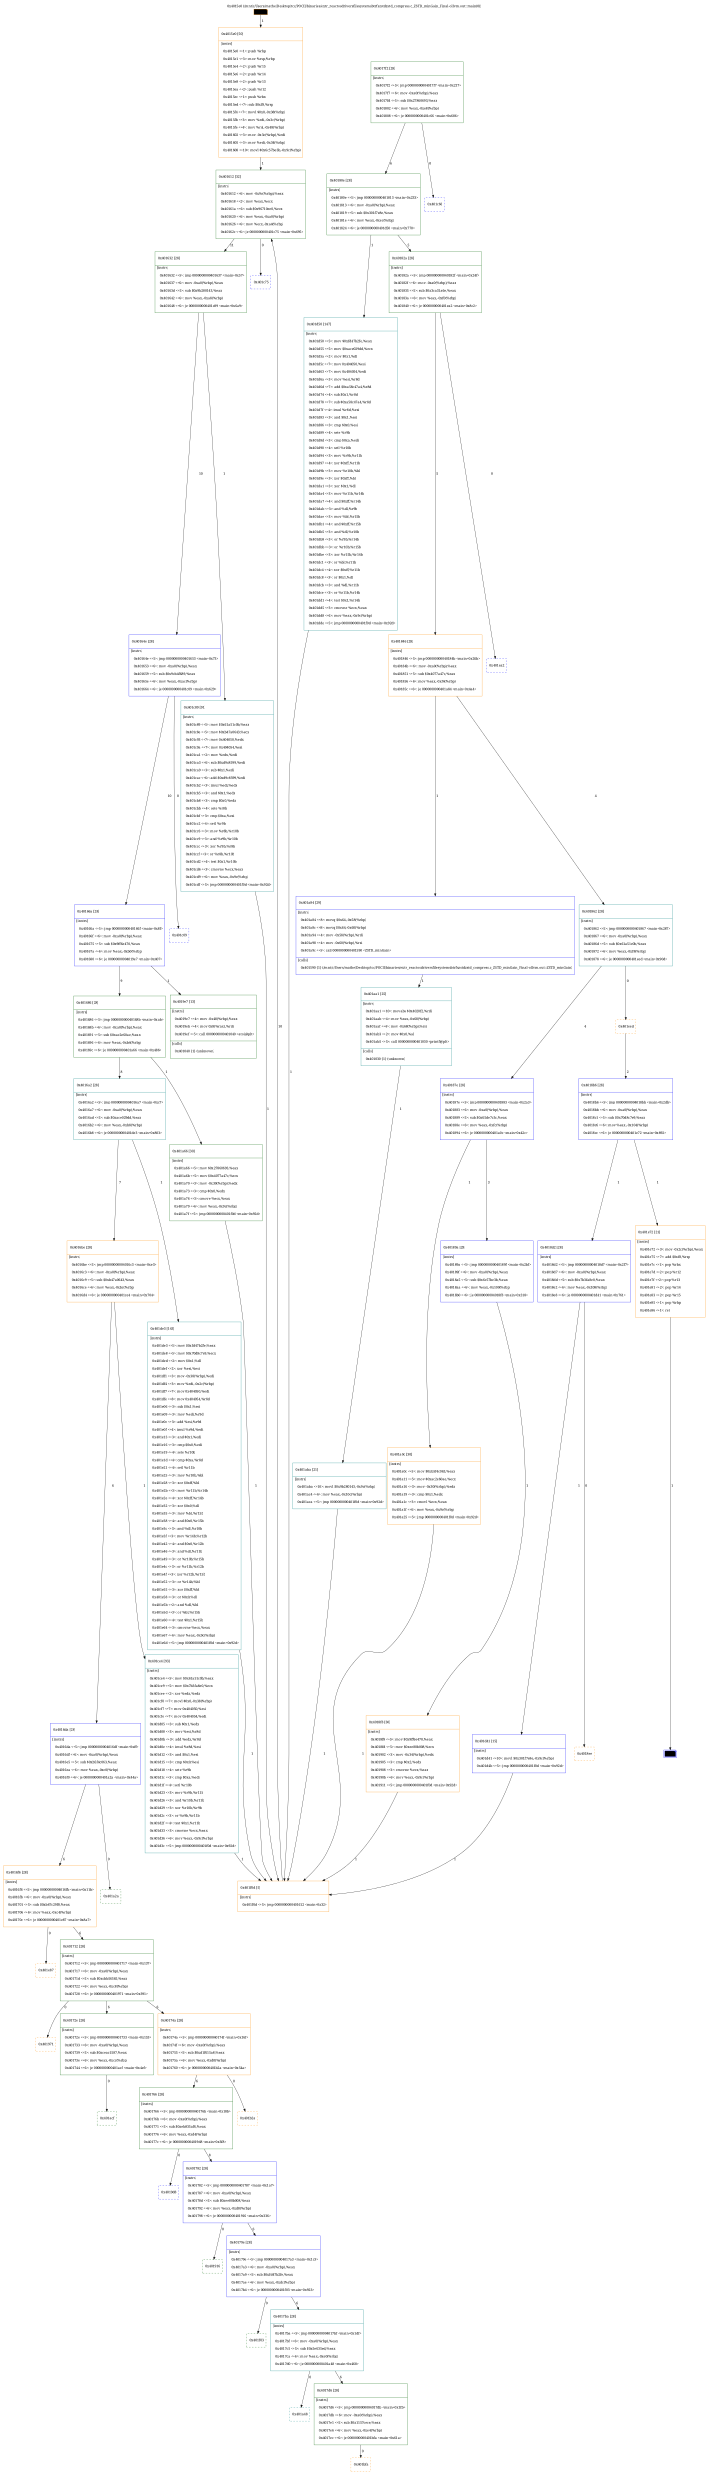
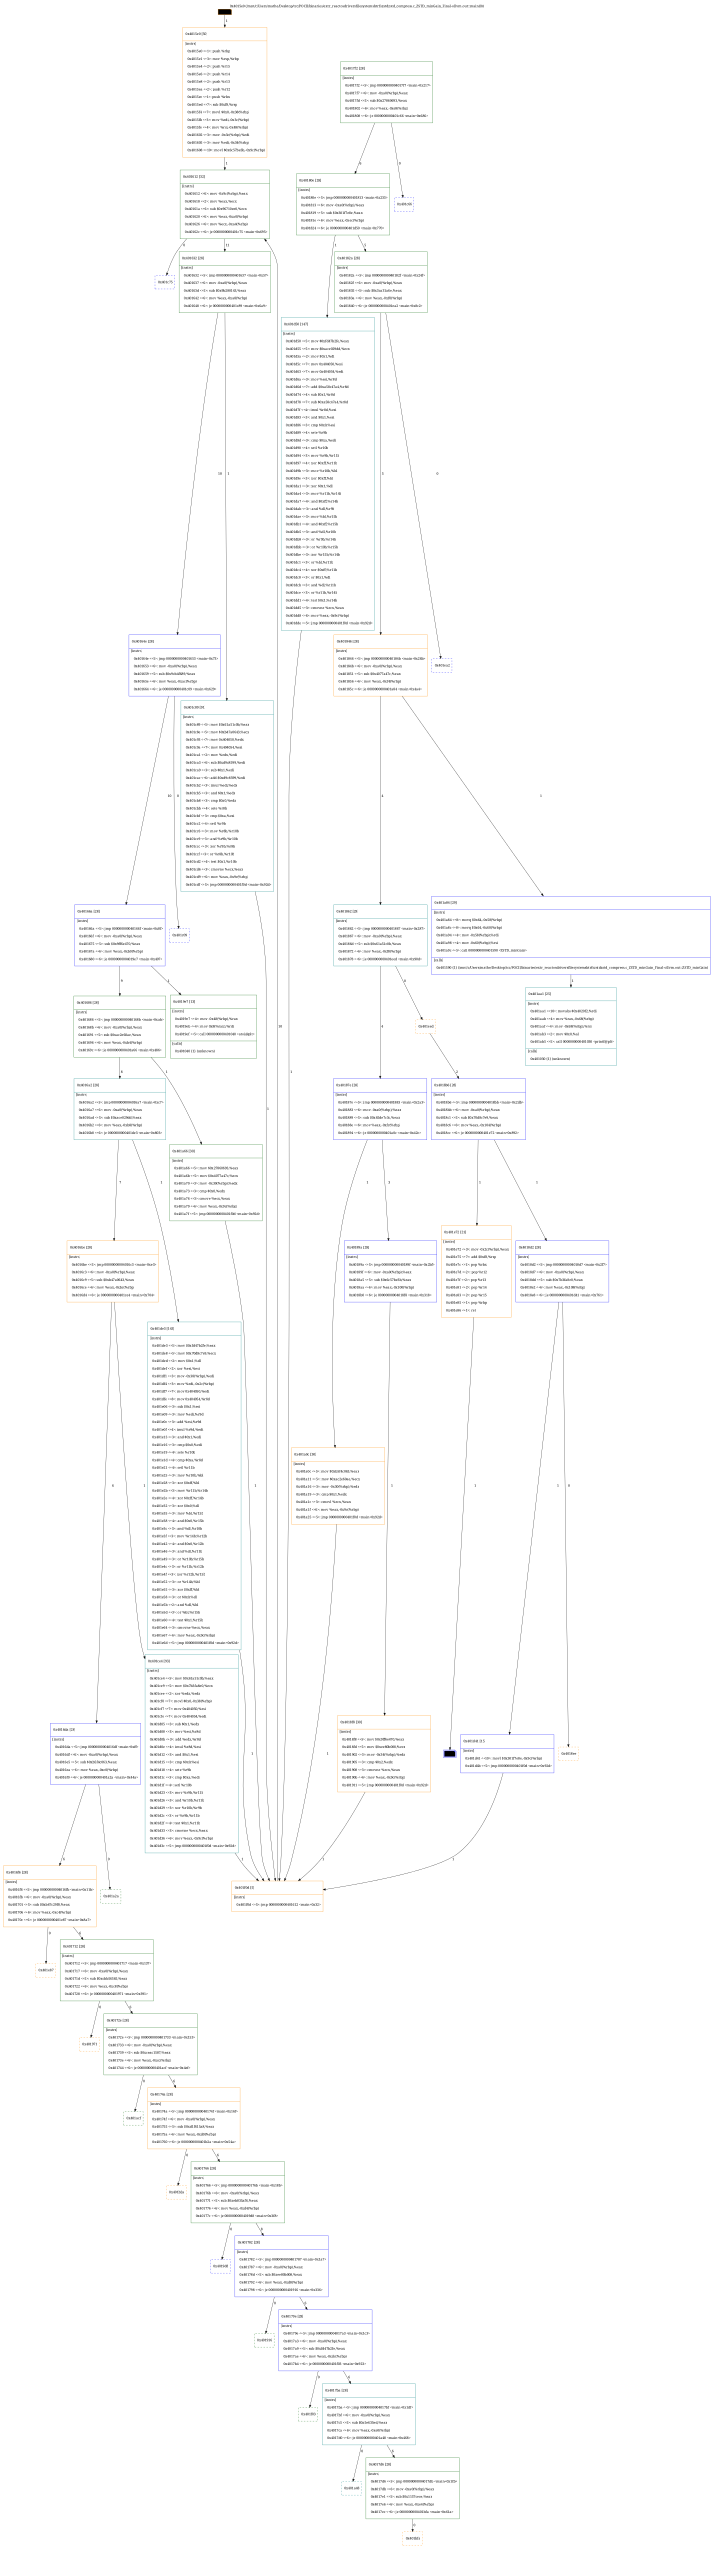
(339, 1486) -> none
(154, 2007) -> (172, 2080)
